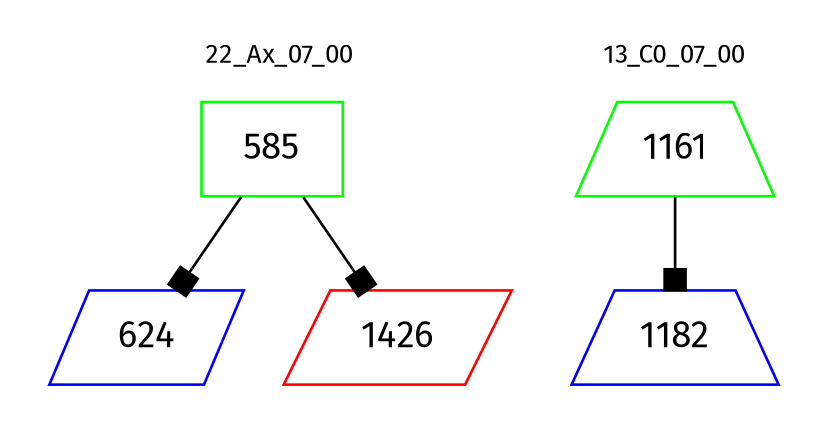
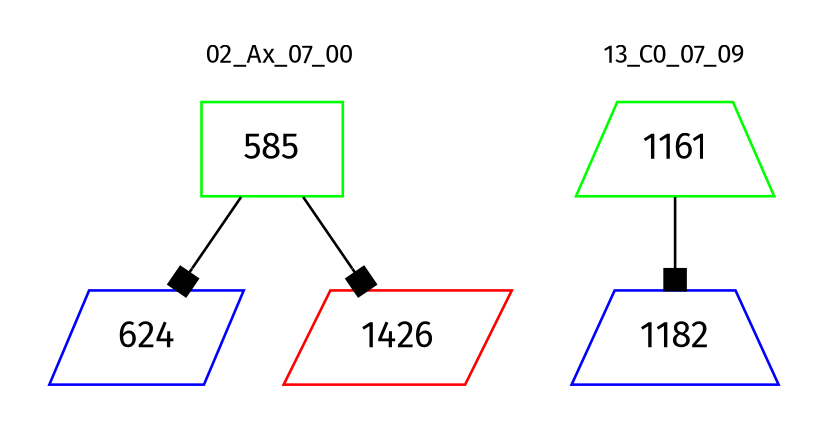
(280, 56) -> (280, 56)
(675, 56) -> (675, 56)
